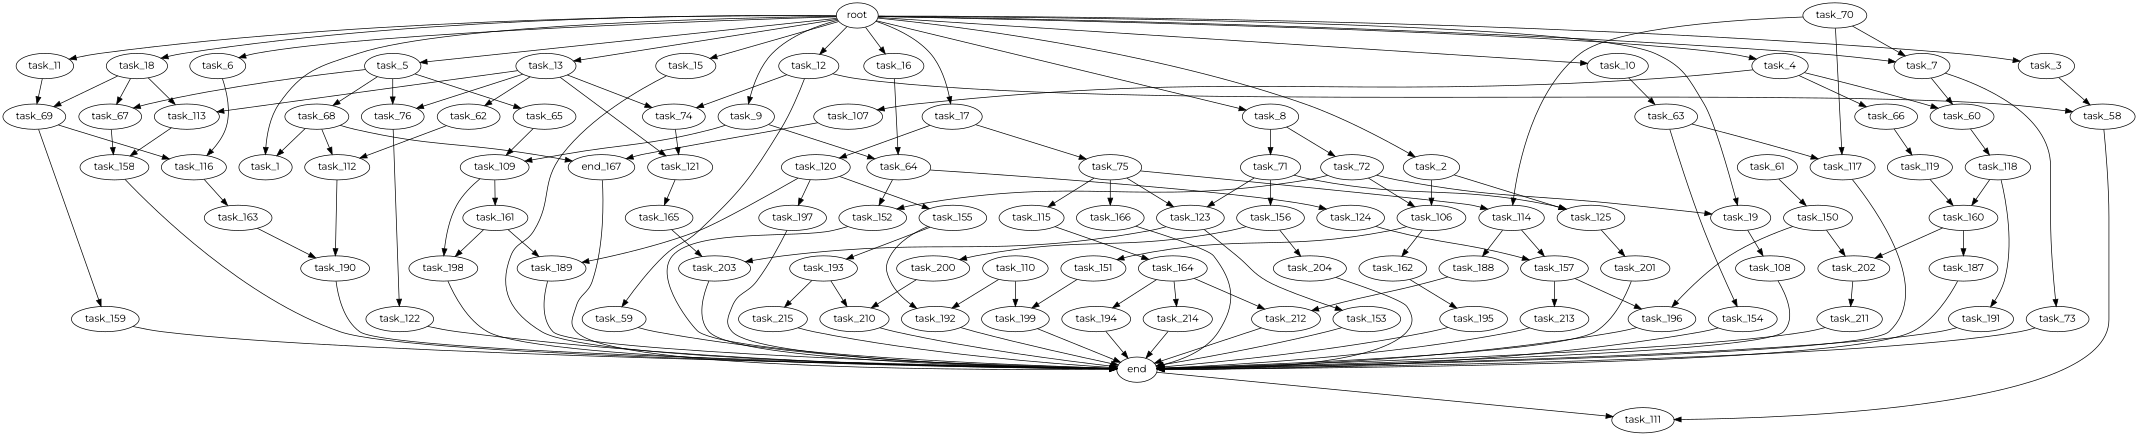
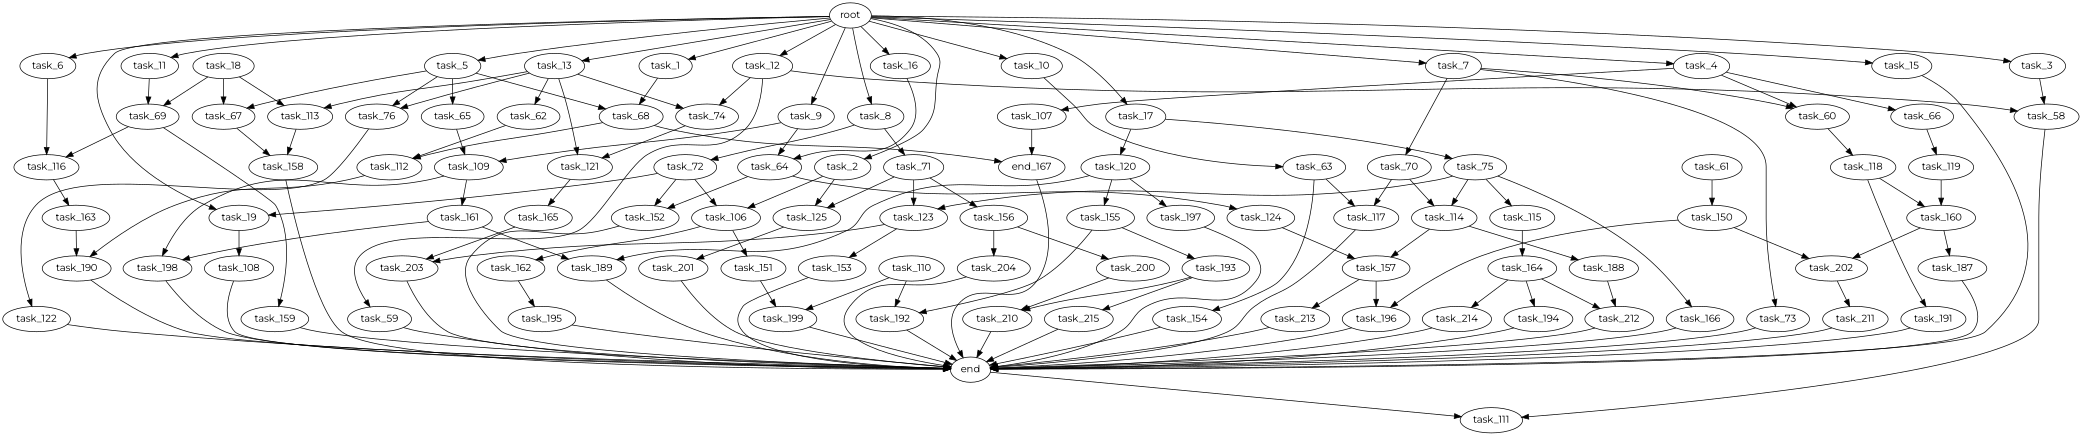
(334, 35) -> none
(1876, 39) -> (1428, 113)
(294, 140) -> (651, 88)
